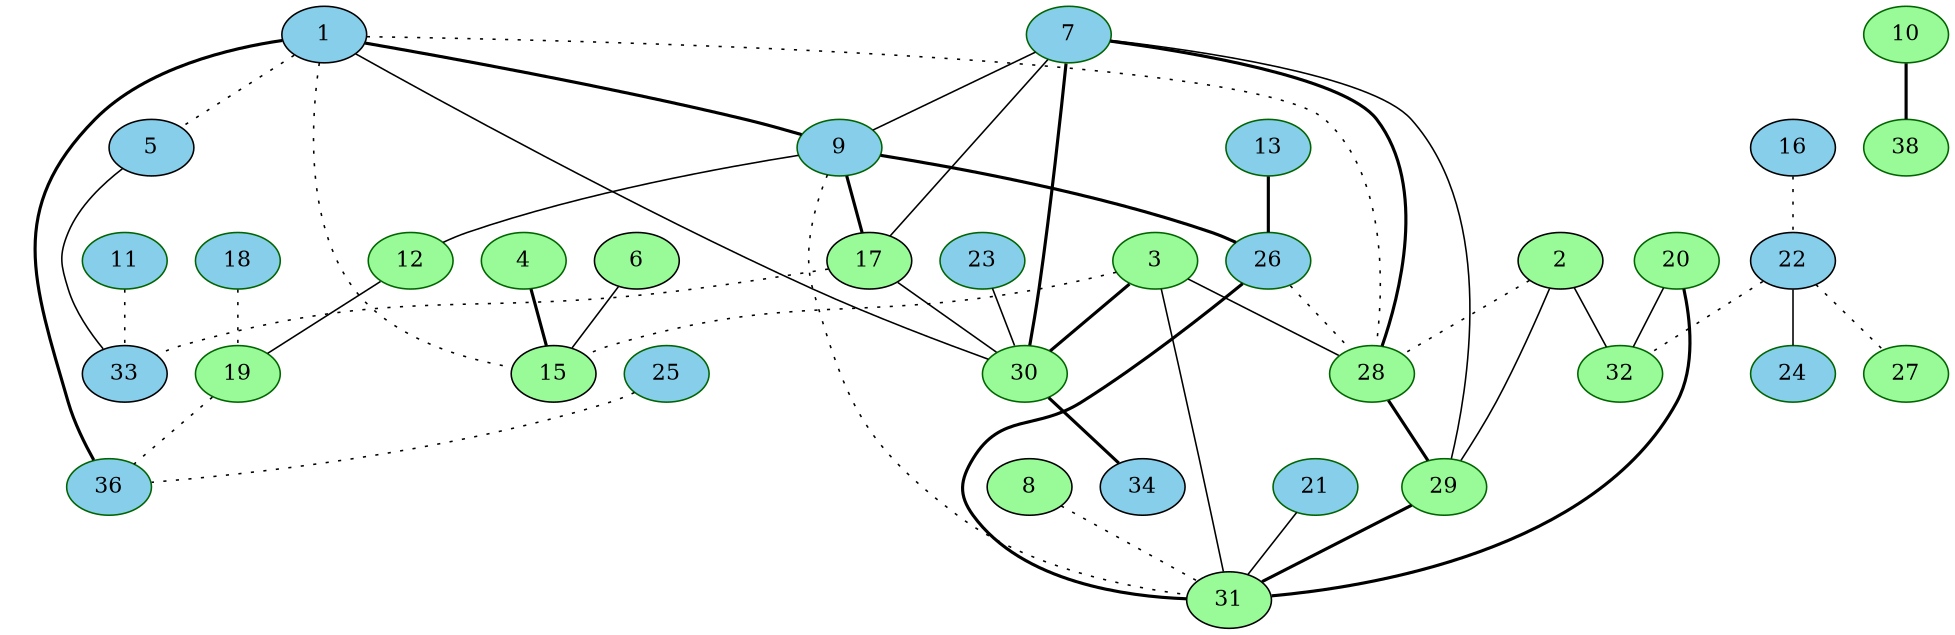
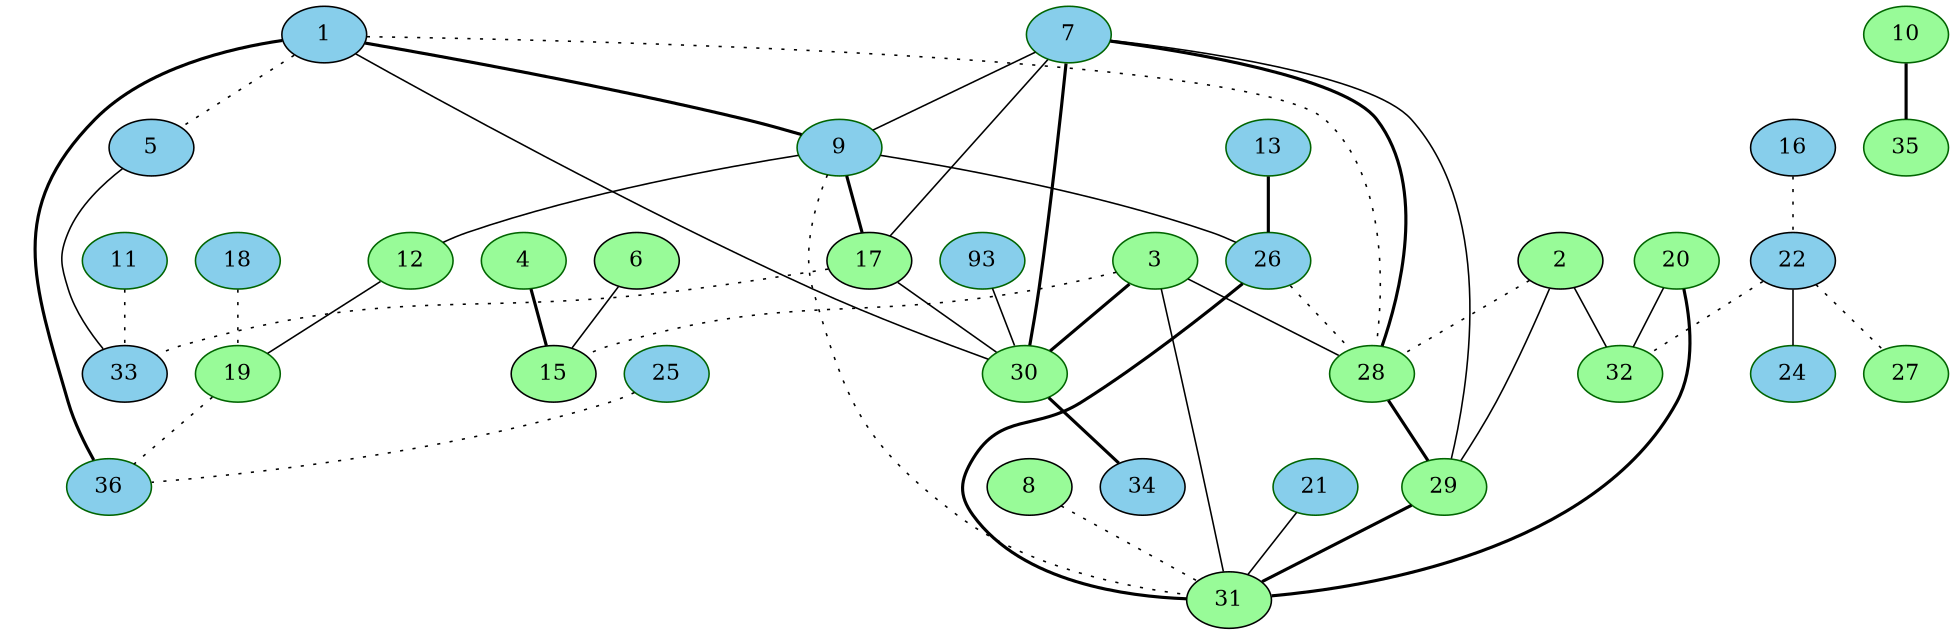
(1906, 148) -> (1906, 148)
(1069, 192) -> (1069, 192)
(982, 261) -> (982, 261)
(340, 266) -> none
